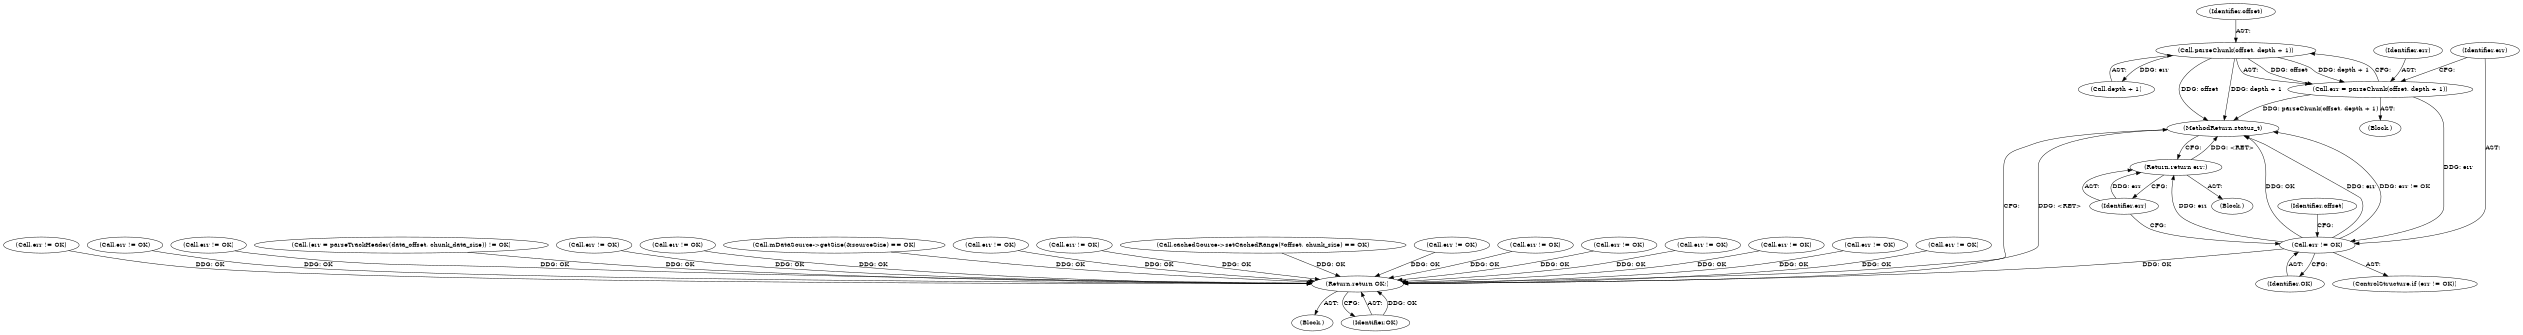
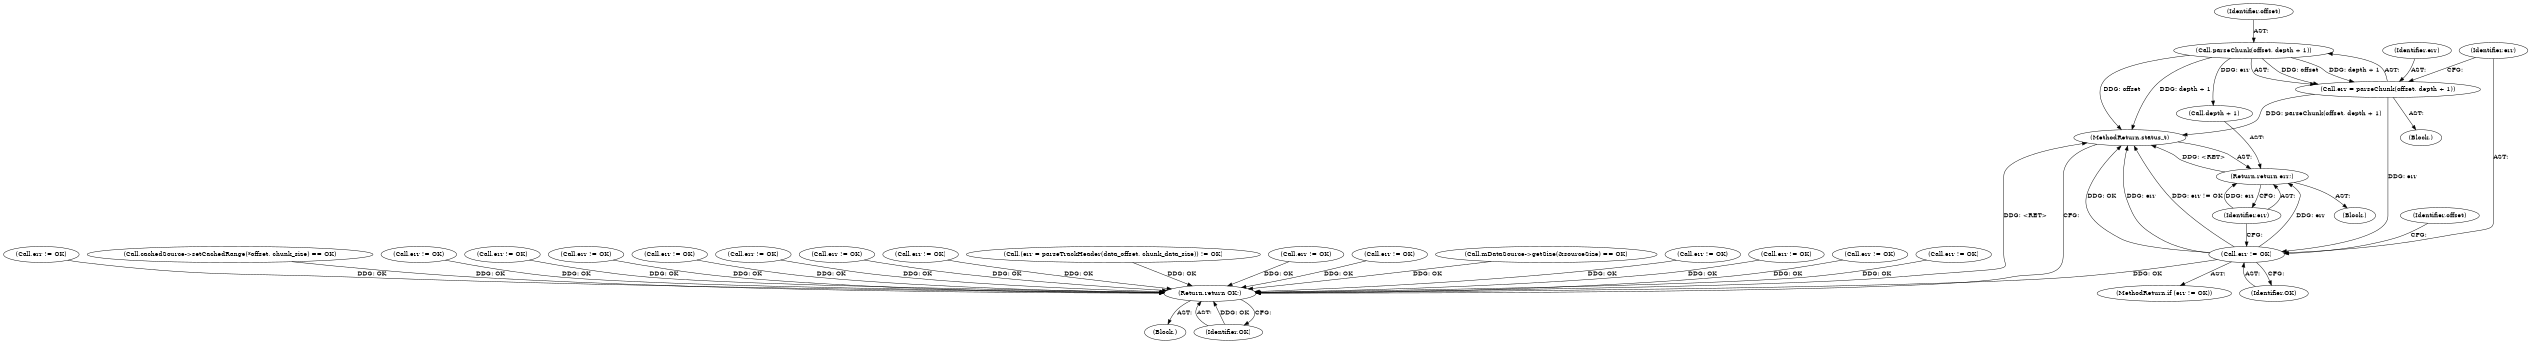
(2132, 60) -> (2245, 140)
(2384, 70) -> (2393, 70)
(2195, 148) -> (2246, 157)
(2405, 284) -> (2164, 293)
